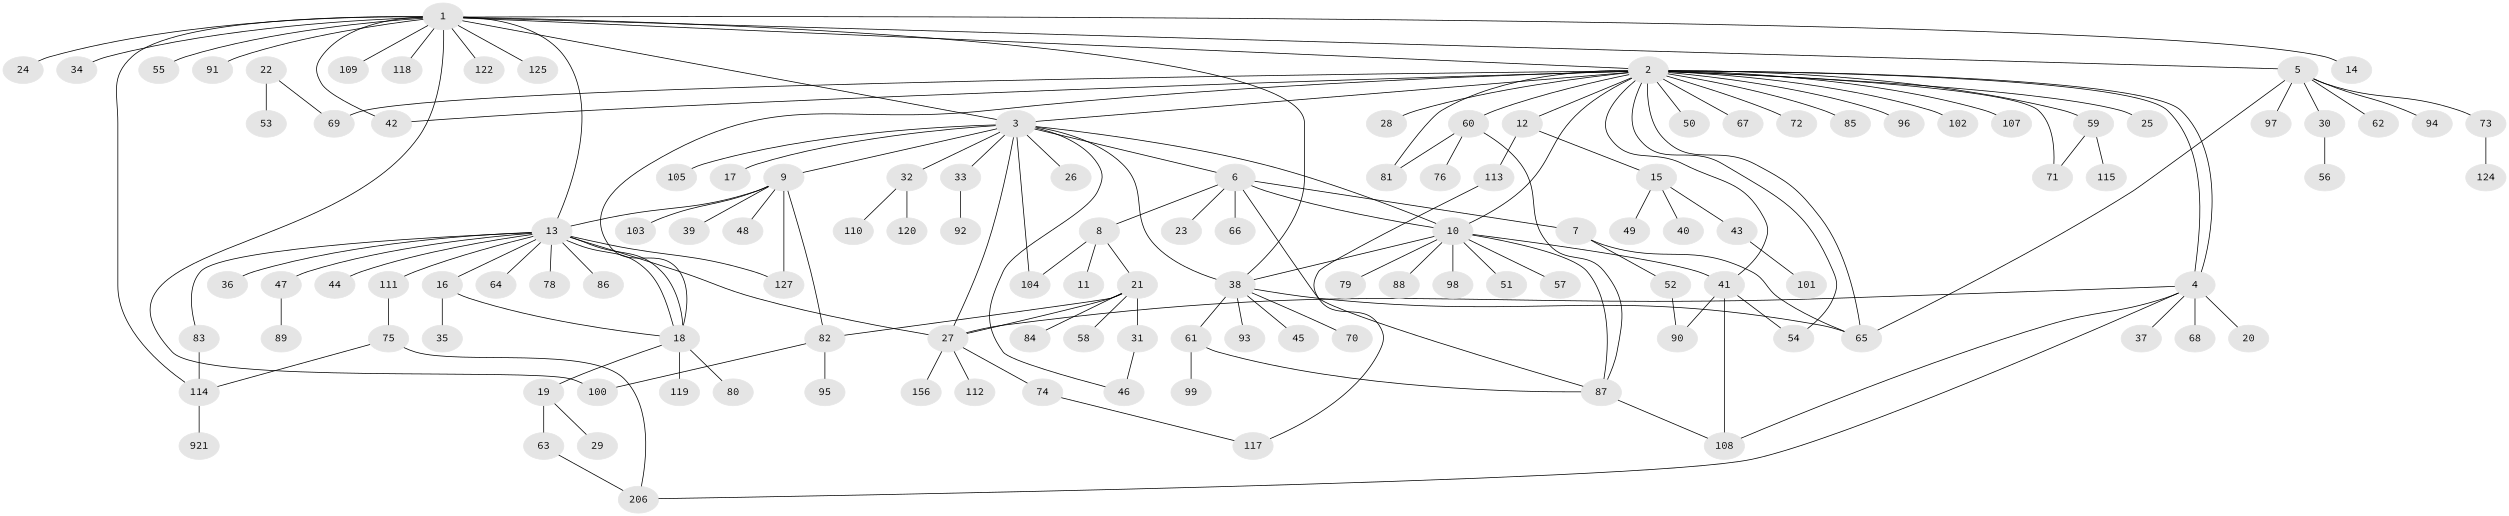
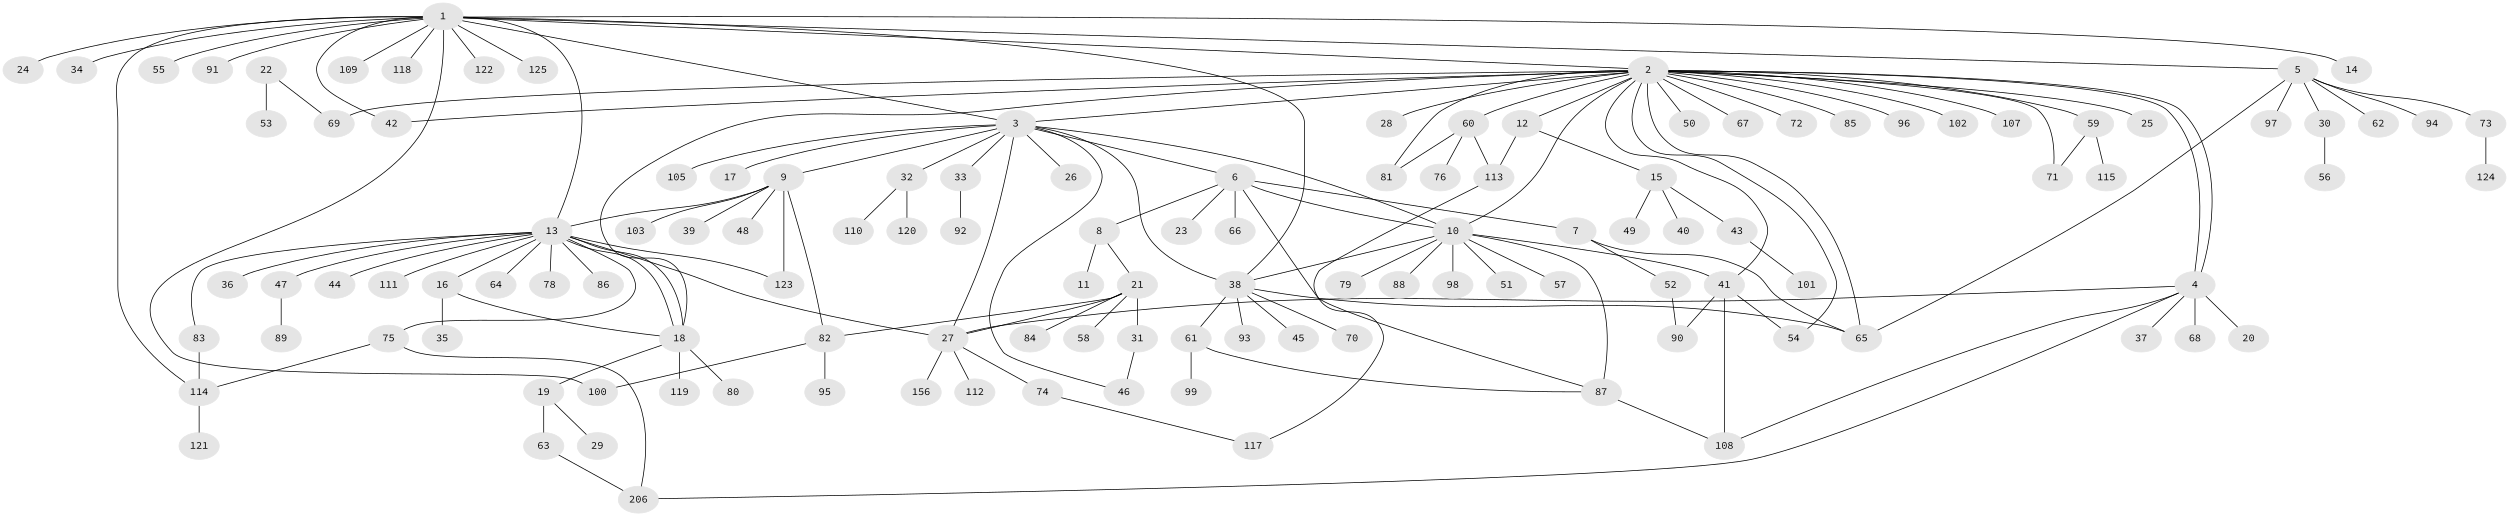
(1574, 257) -> (1481, 151)
(784, 285) -> (784, 285)
(1030, 285) -> none
(389, 312) -> (577, 317)
(199, 446) -> (199, 446)
